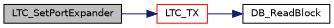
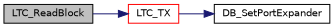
(63, 14) -> (48, 14)
(286, 14) -> (272, 14)
